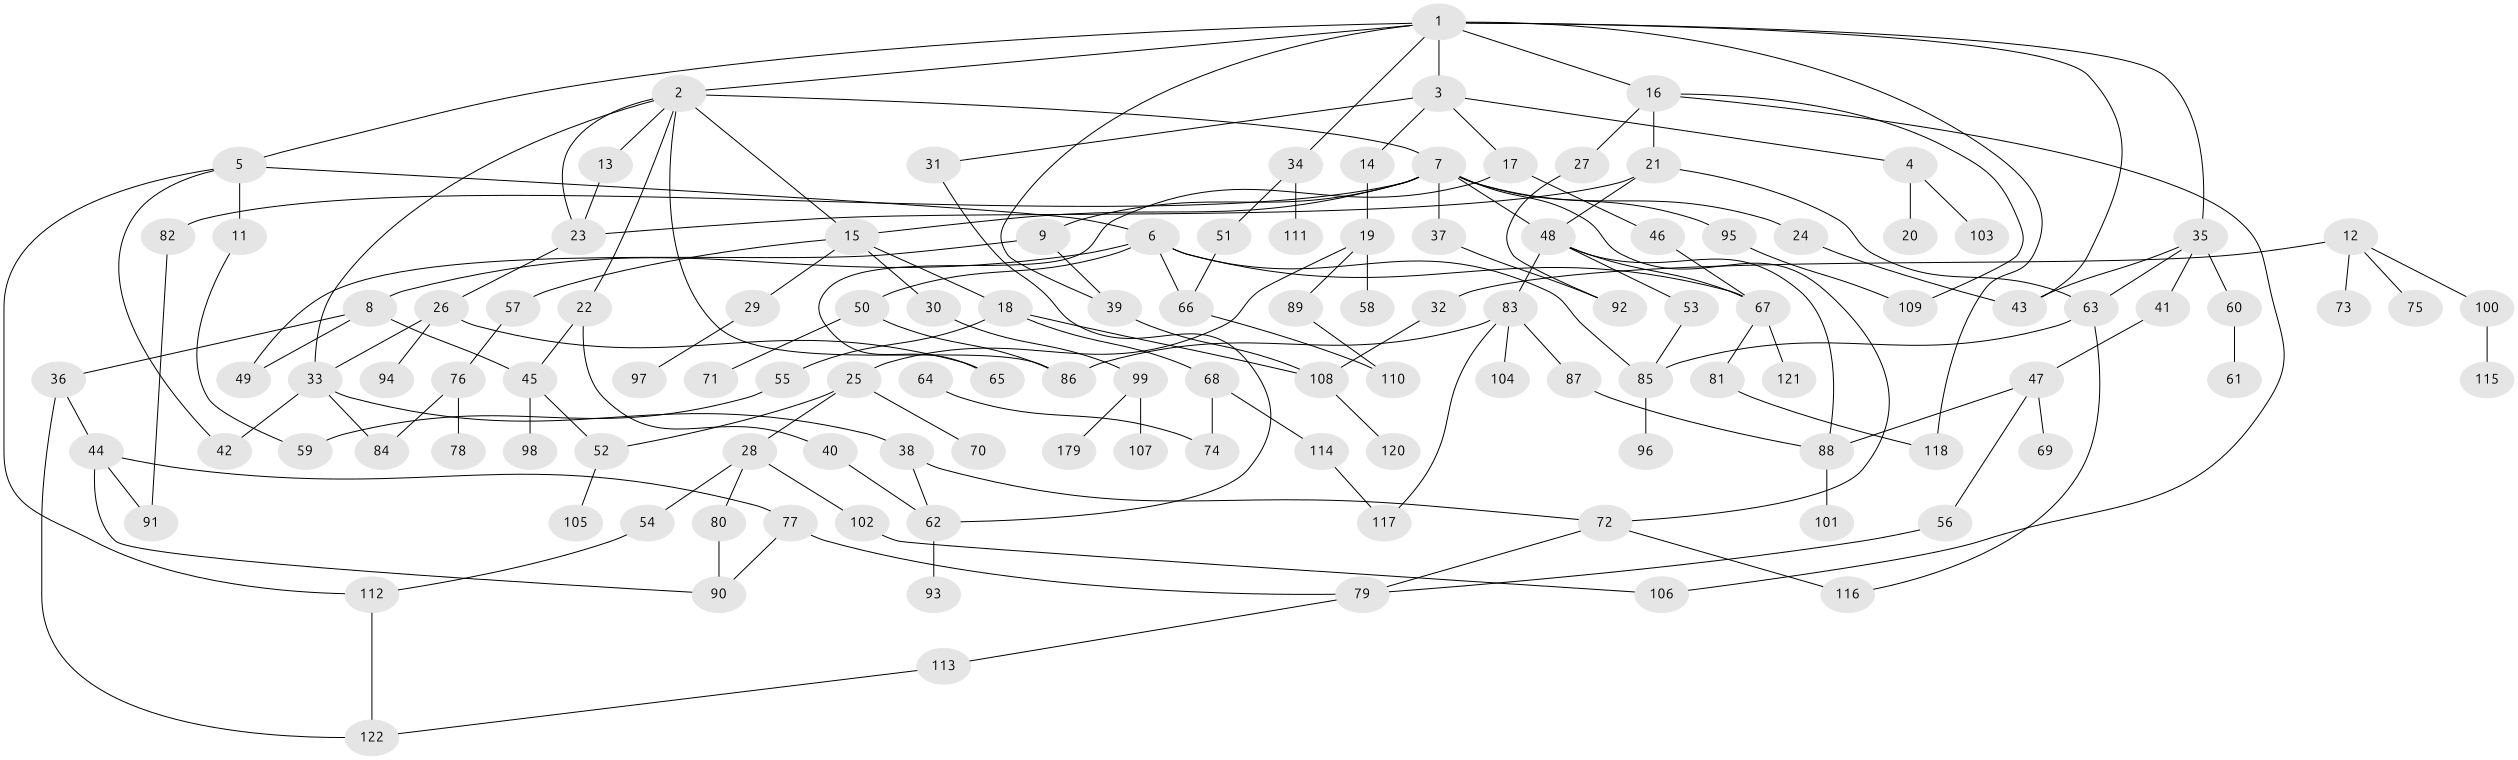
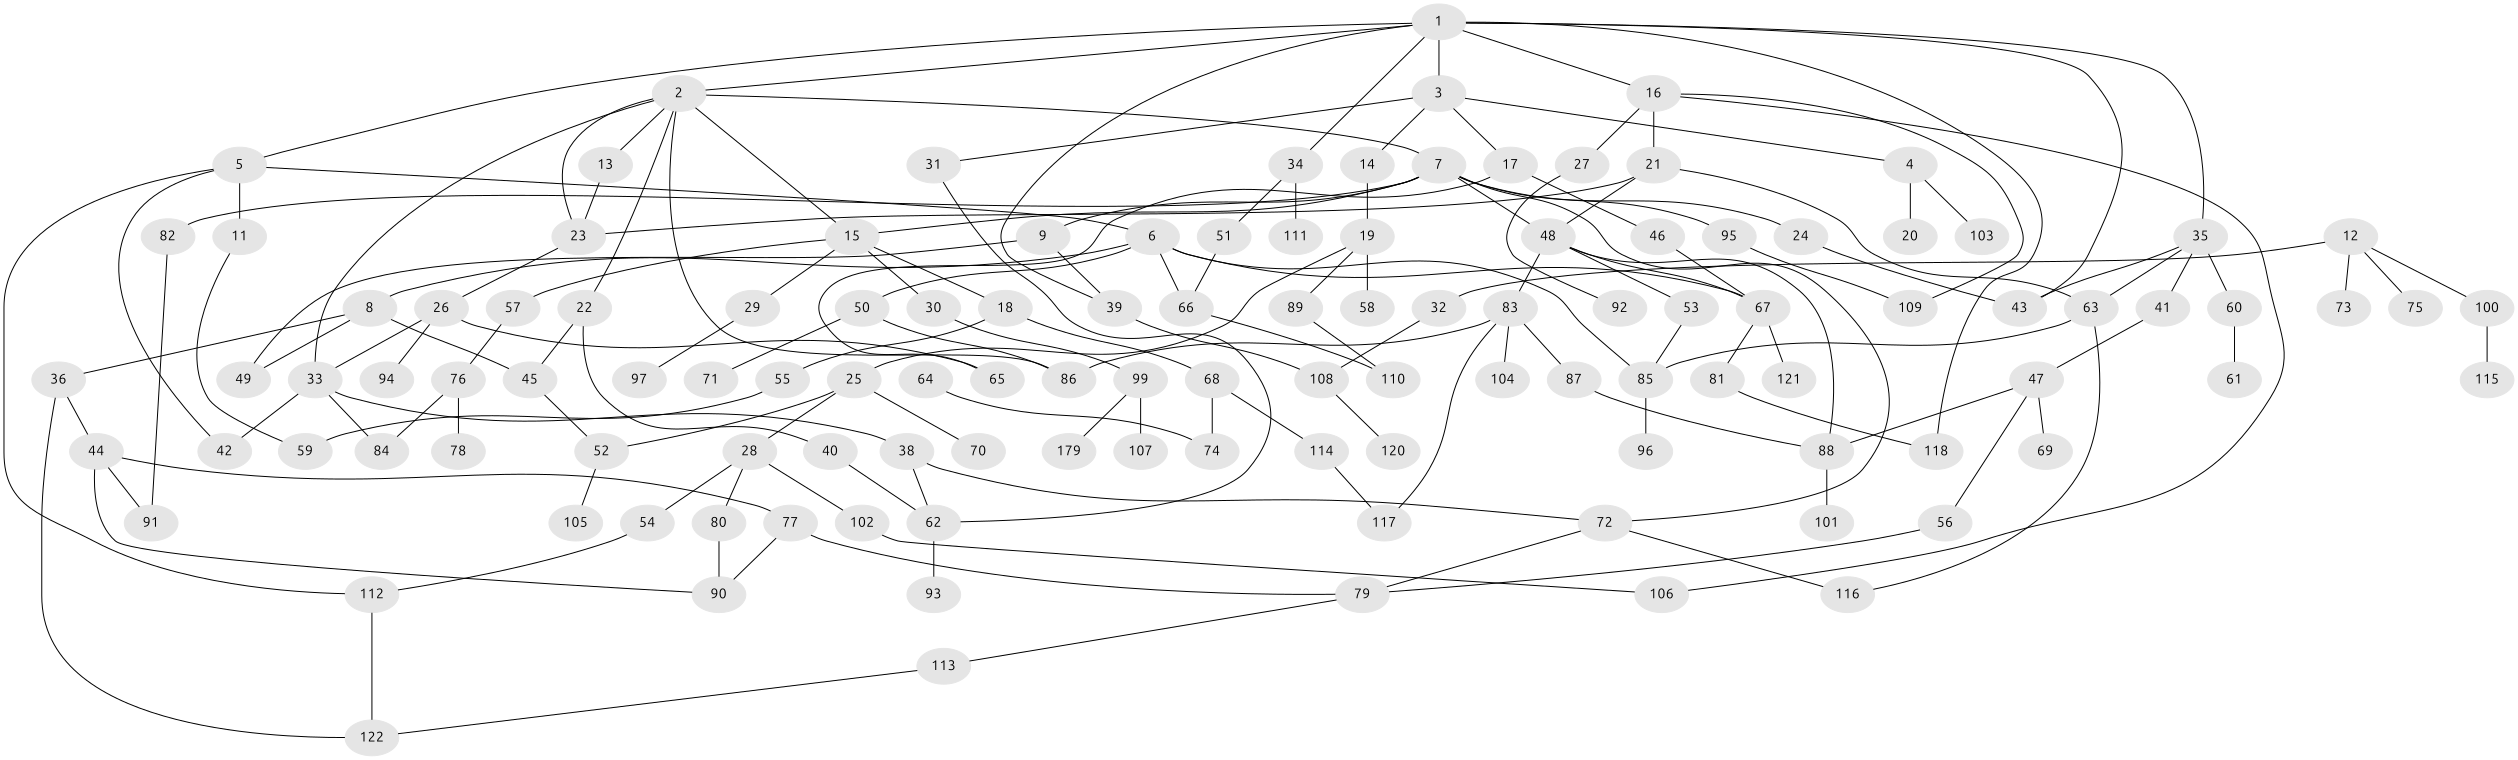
(1439, 237) -> none
(1204, 352) -> none
(530, 451) -> none
